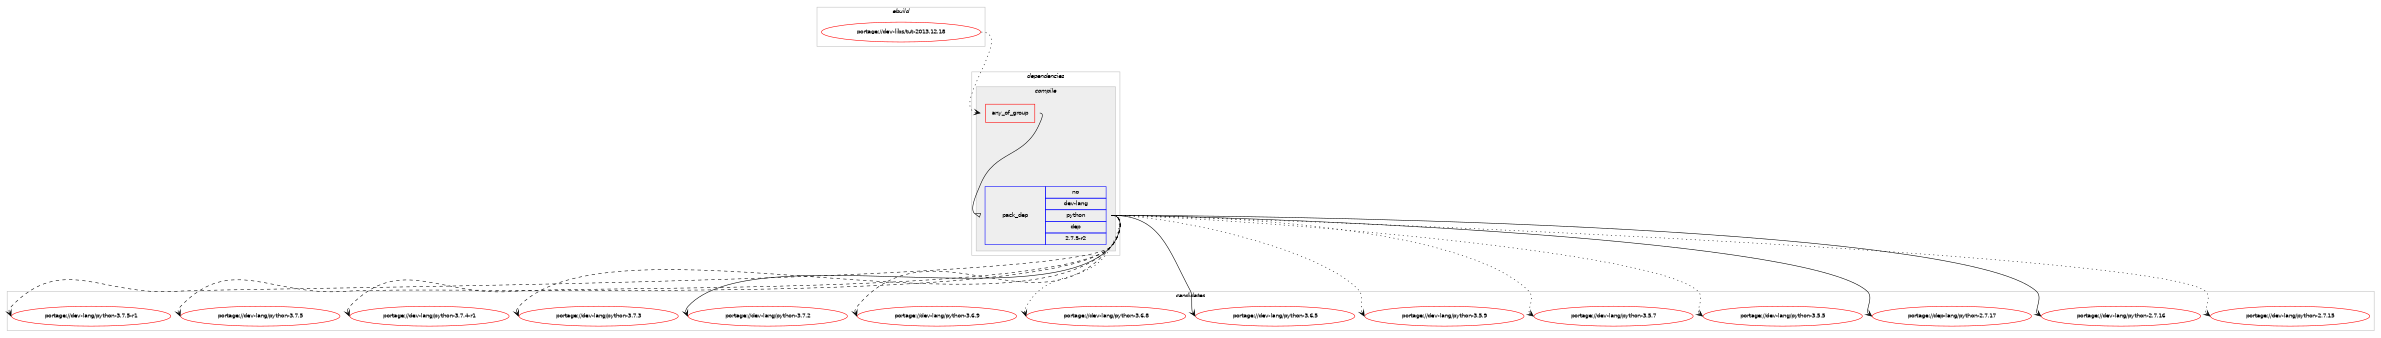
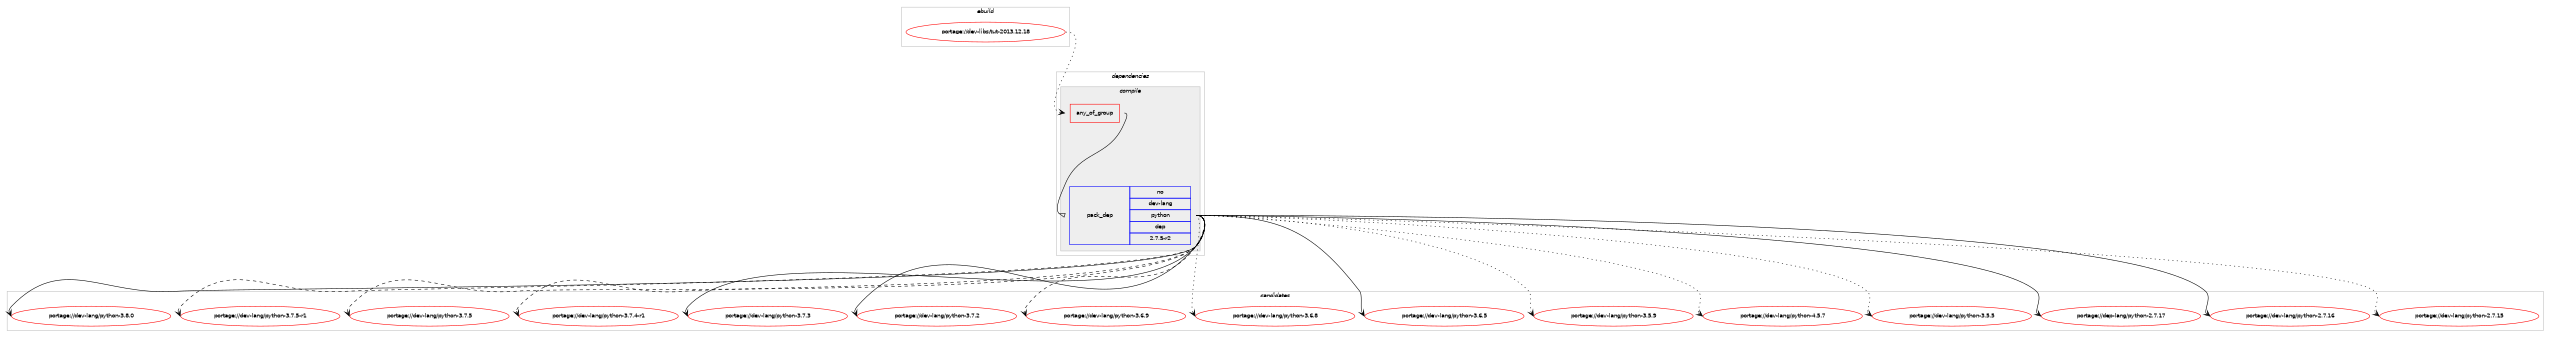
(848, 279) -> (959, 278)
none -> (91, 316)
(1614, 316) -> (1783, 316)
